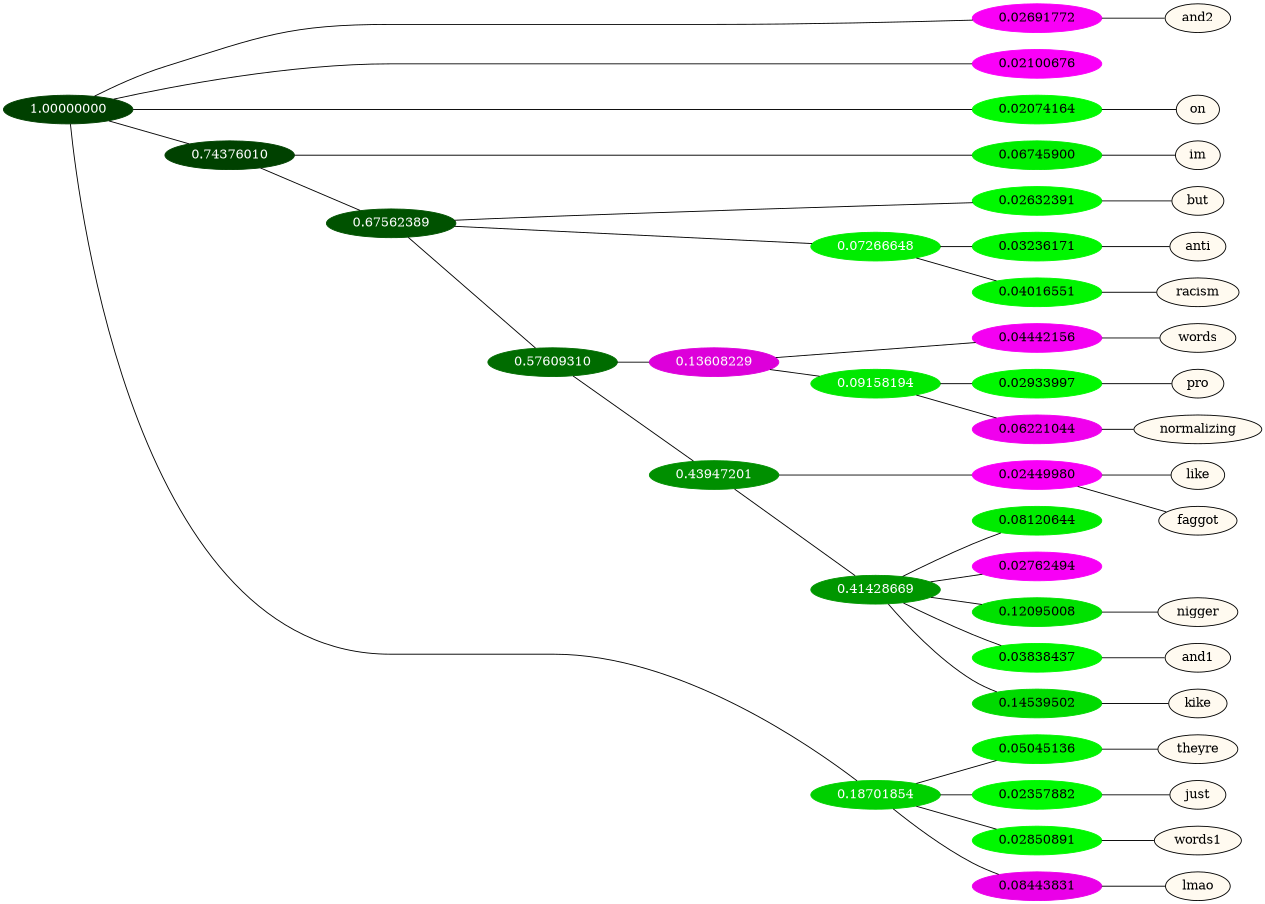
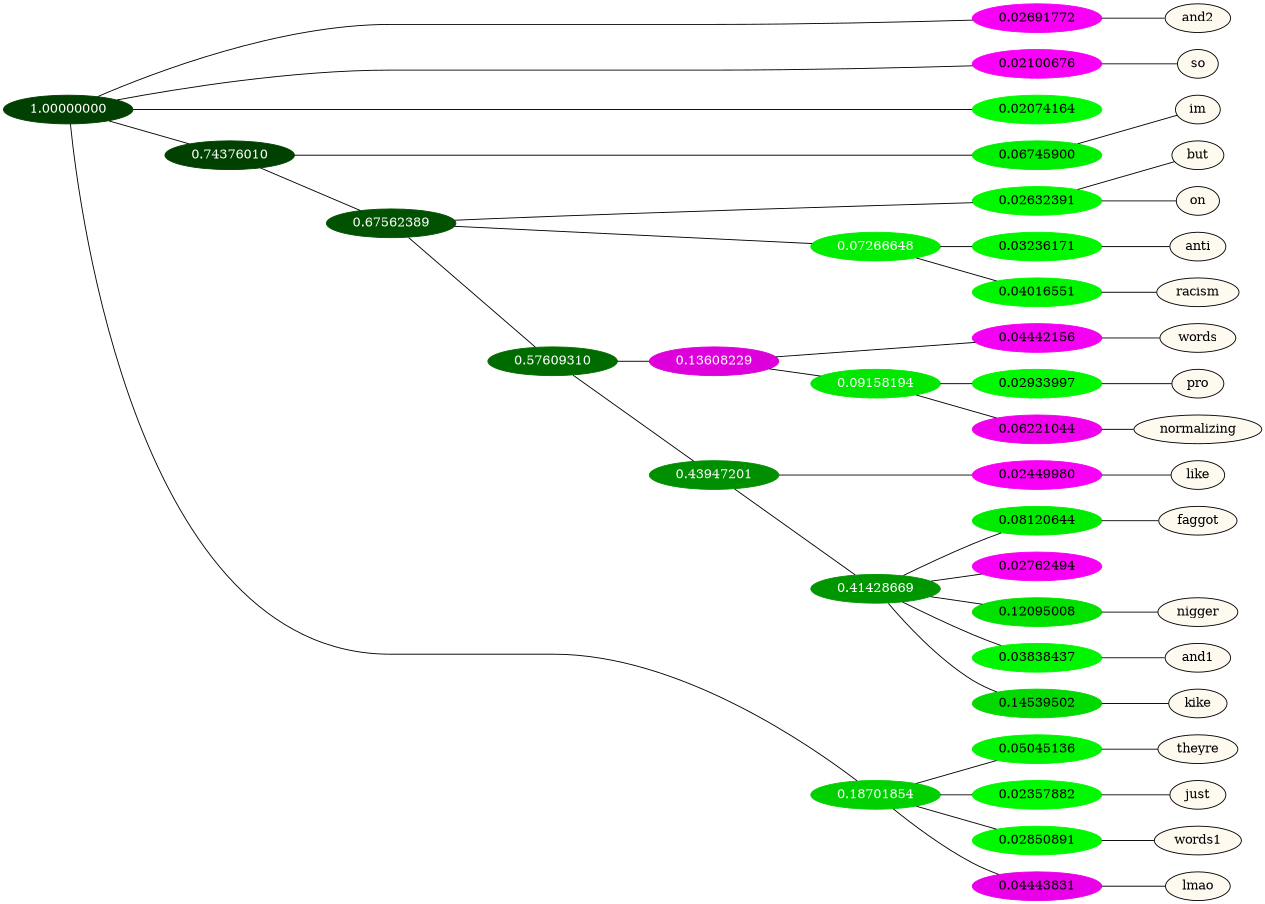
none -> (1198, 64)
(1139, 110) -> (1139, 201)
(1122, 499) -> (1130, 521)
(1037, 886) -> (1037, 886)
